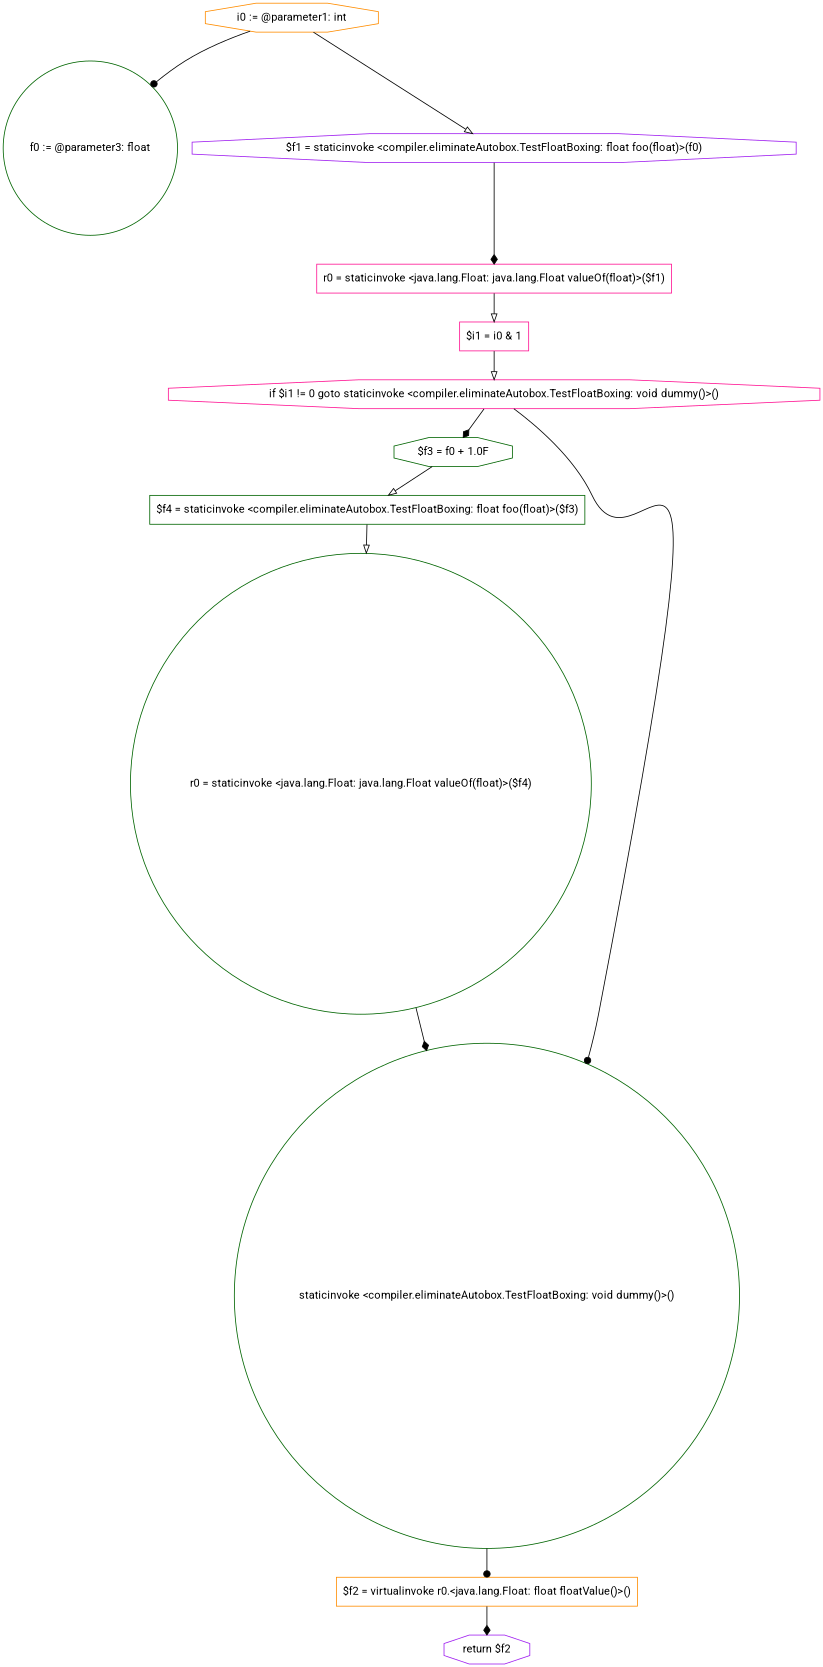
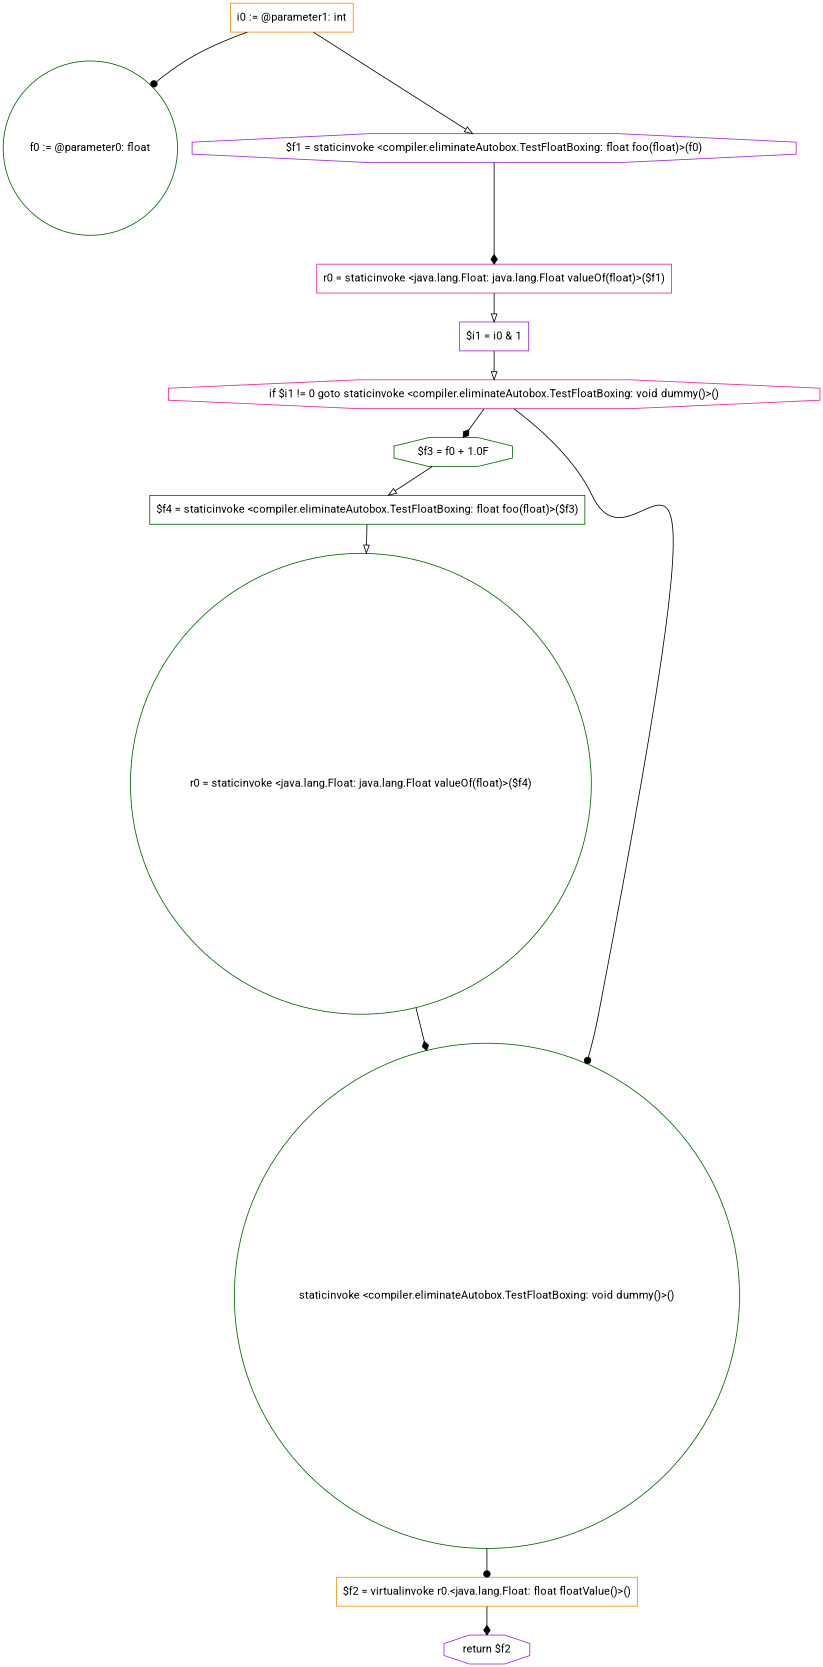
(292, 18) -> (292, 18)
(90, 148) -> (90, 148)
(494, 336) -> (494, 336)
